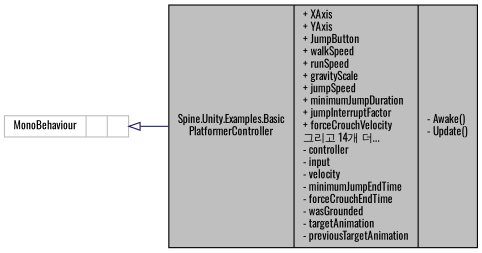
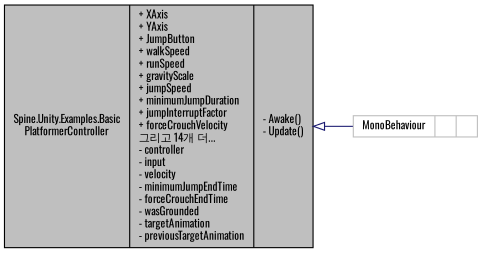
(154, 126) -> (339, 126)
